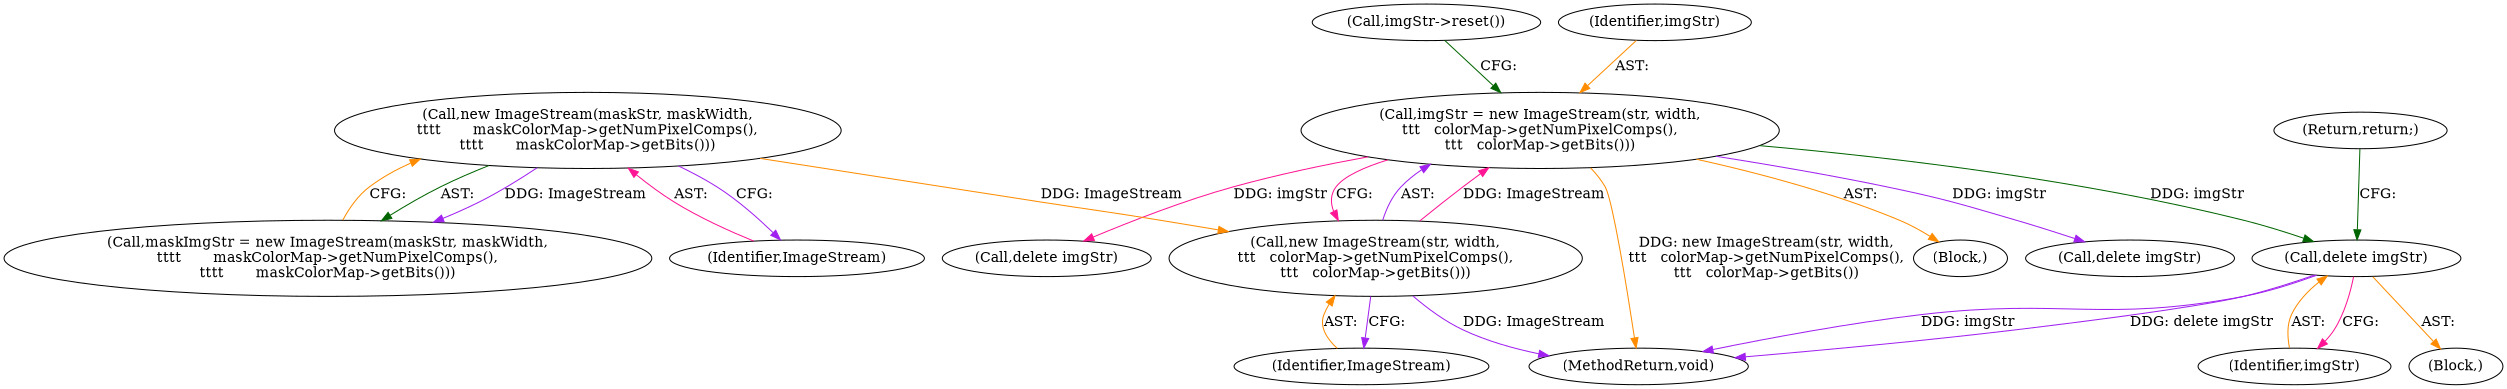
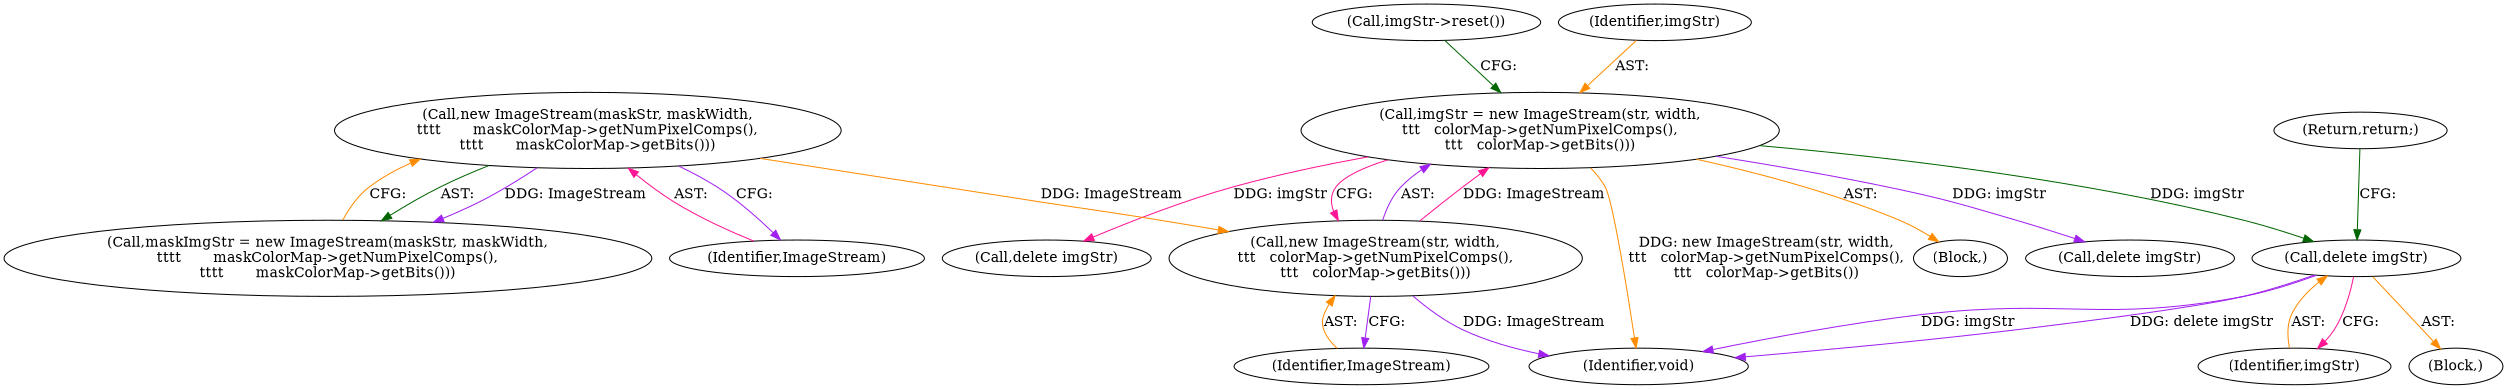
(1639, 366) -> (1639, 366)
